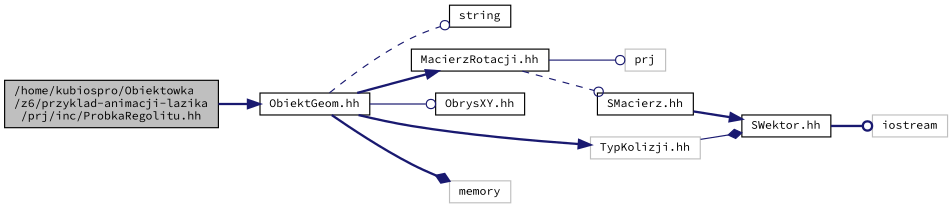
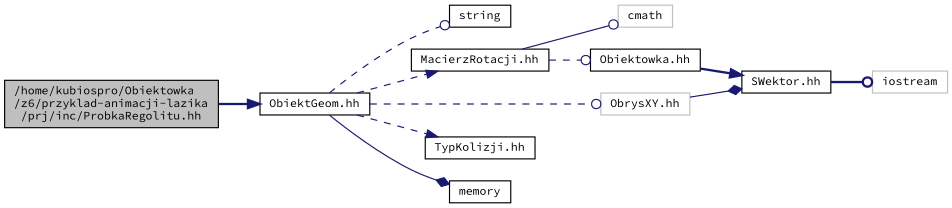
(645, 60) -> (645, 16)
(392, 84) -> (392, 84)
(398, 104) -> (481, 104)
(480, 104) -> (645, 104)
(645, 104) -> (645, 60)
(468, 134) -> (392, 124)
(714, 137) -> (709, 94)
(383, 148) -> (380, 152)
(645, 148) -> (480, 148)
(480, 192) -> (480, 192)
